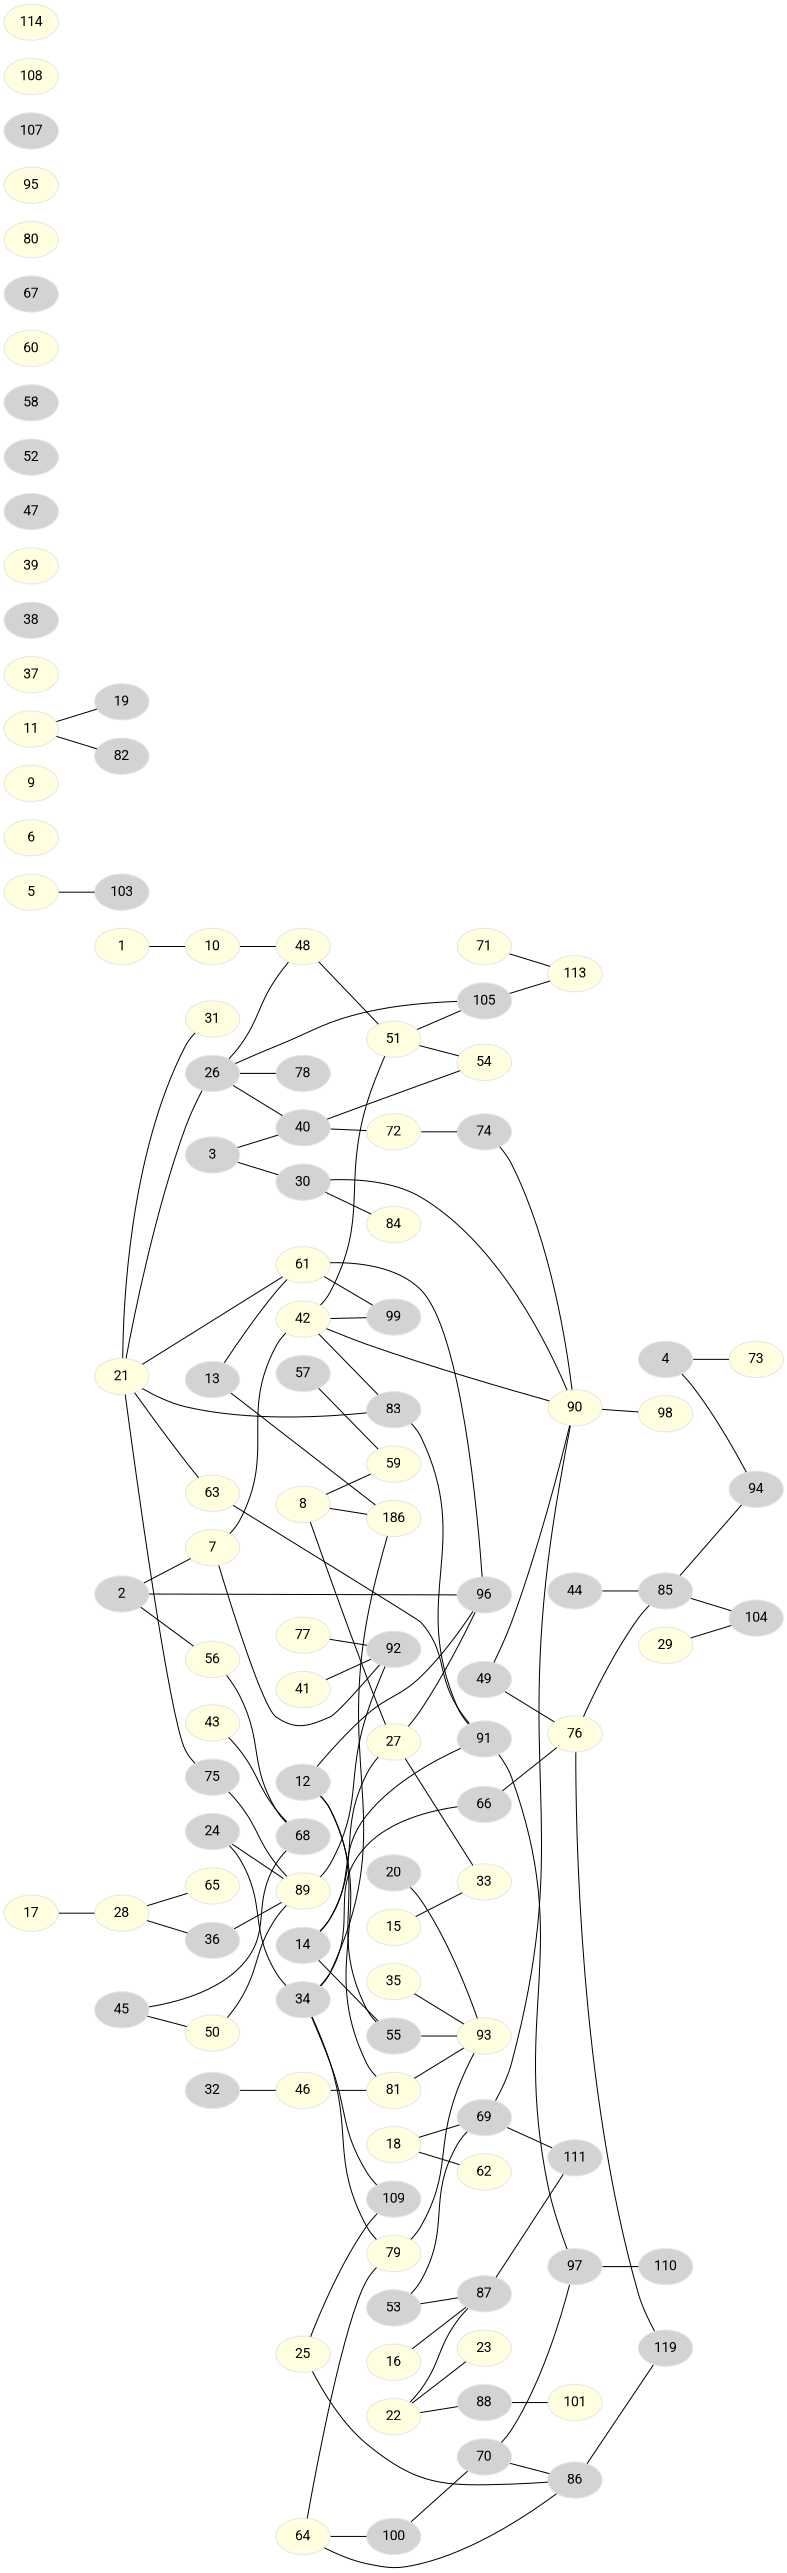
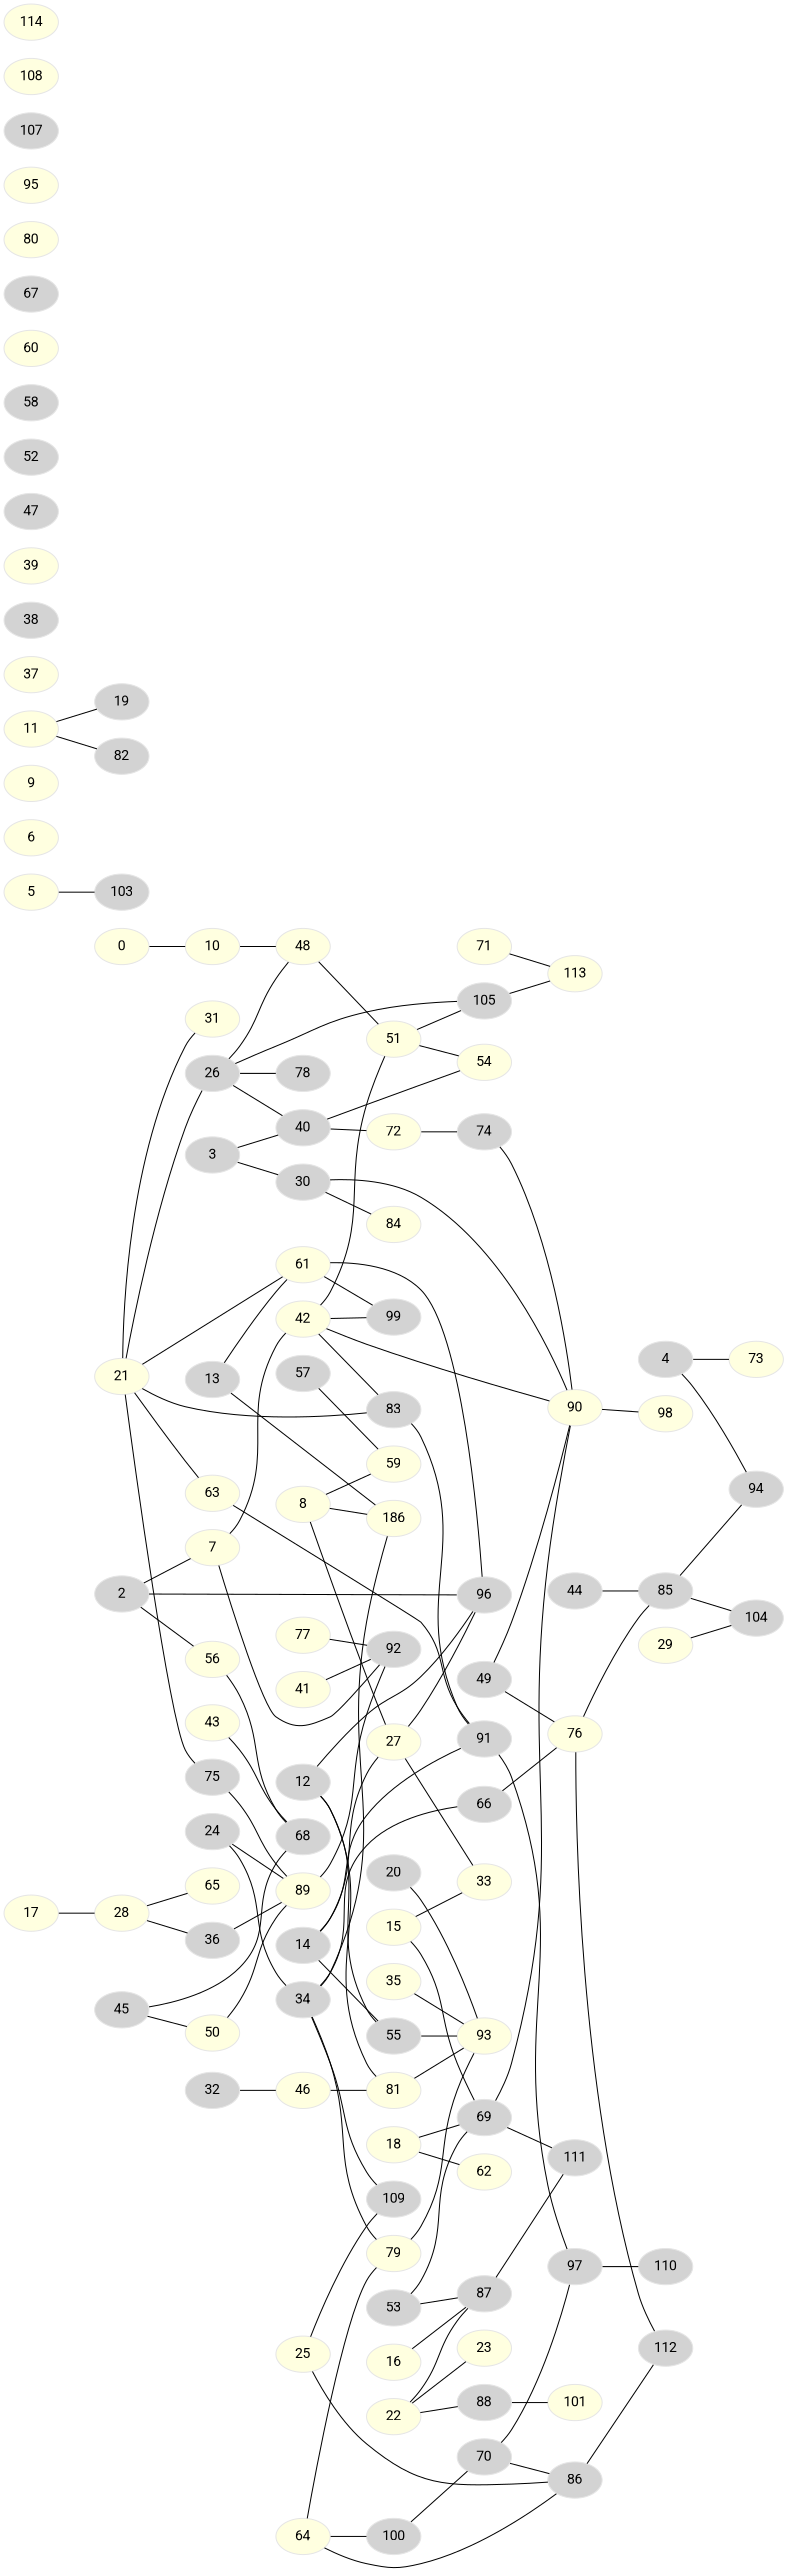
(122, 947) -> (122, 947)
none -> (444, 2020)
(666, 2348) -> (666, 2348)
